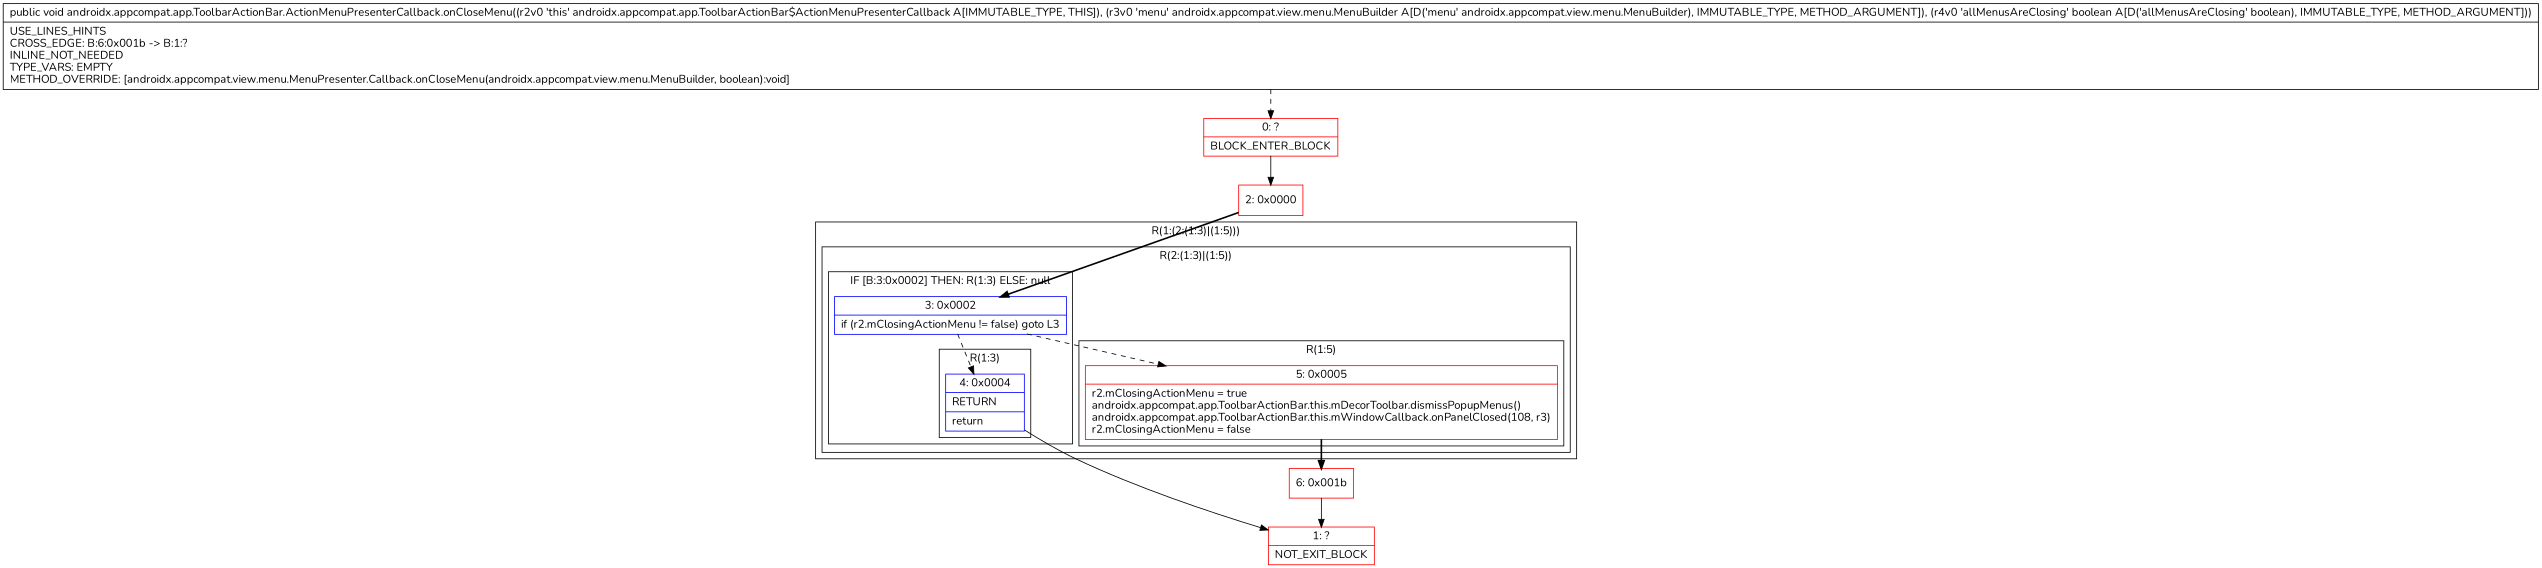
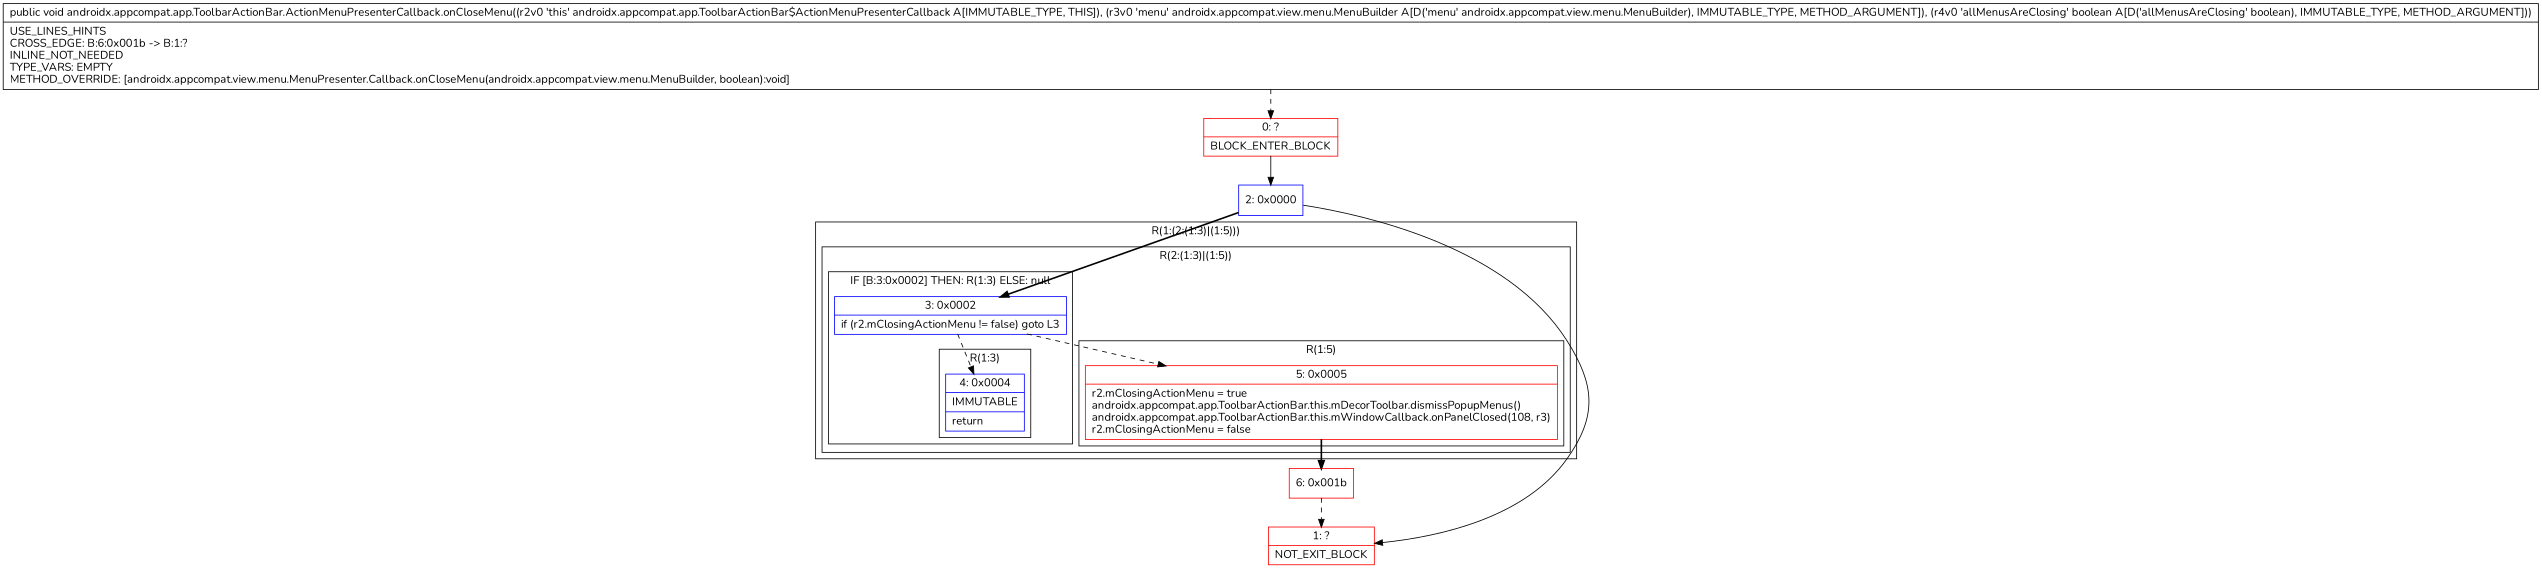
(1271, 200) -> (1271, 200)
(975, 402) -> (985, 402)
(1139, 486) -> (1582, 369)
(1321, 509) -> (1321, 509)
